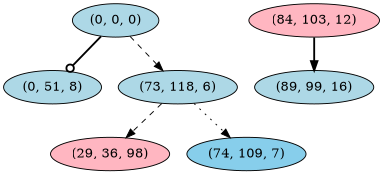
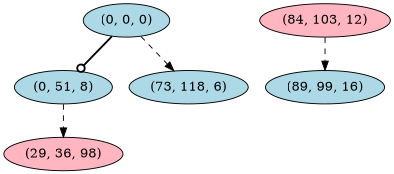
(314, 49) -> (325, 49)
(147, 117) -> (63, 116)
(246, 154) -> none
